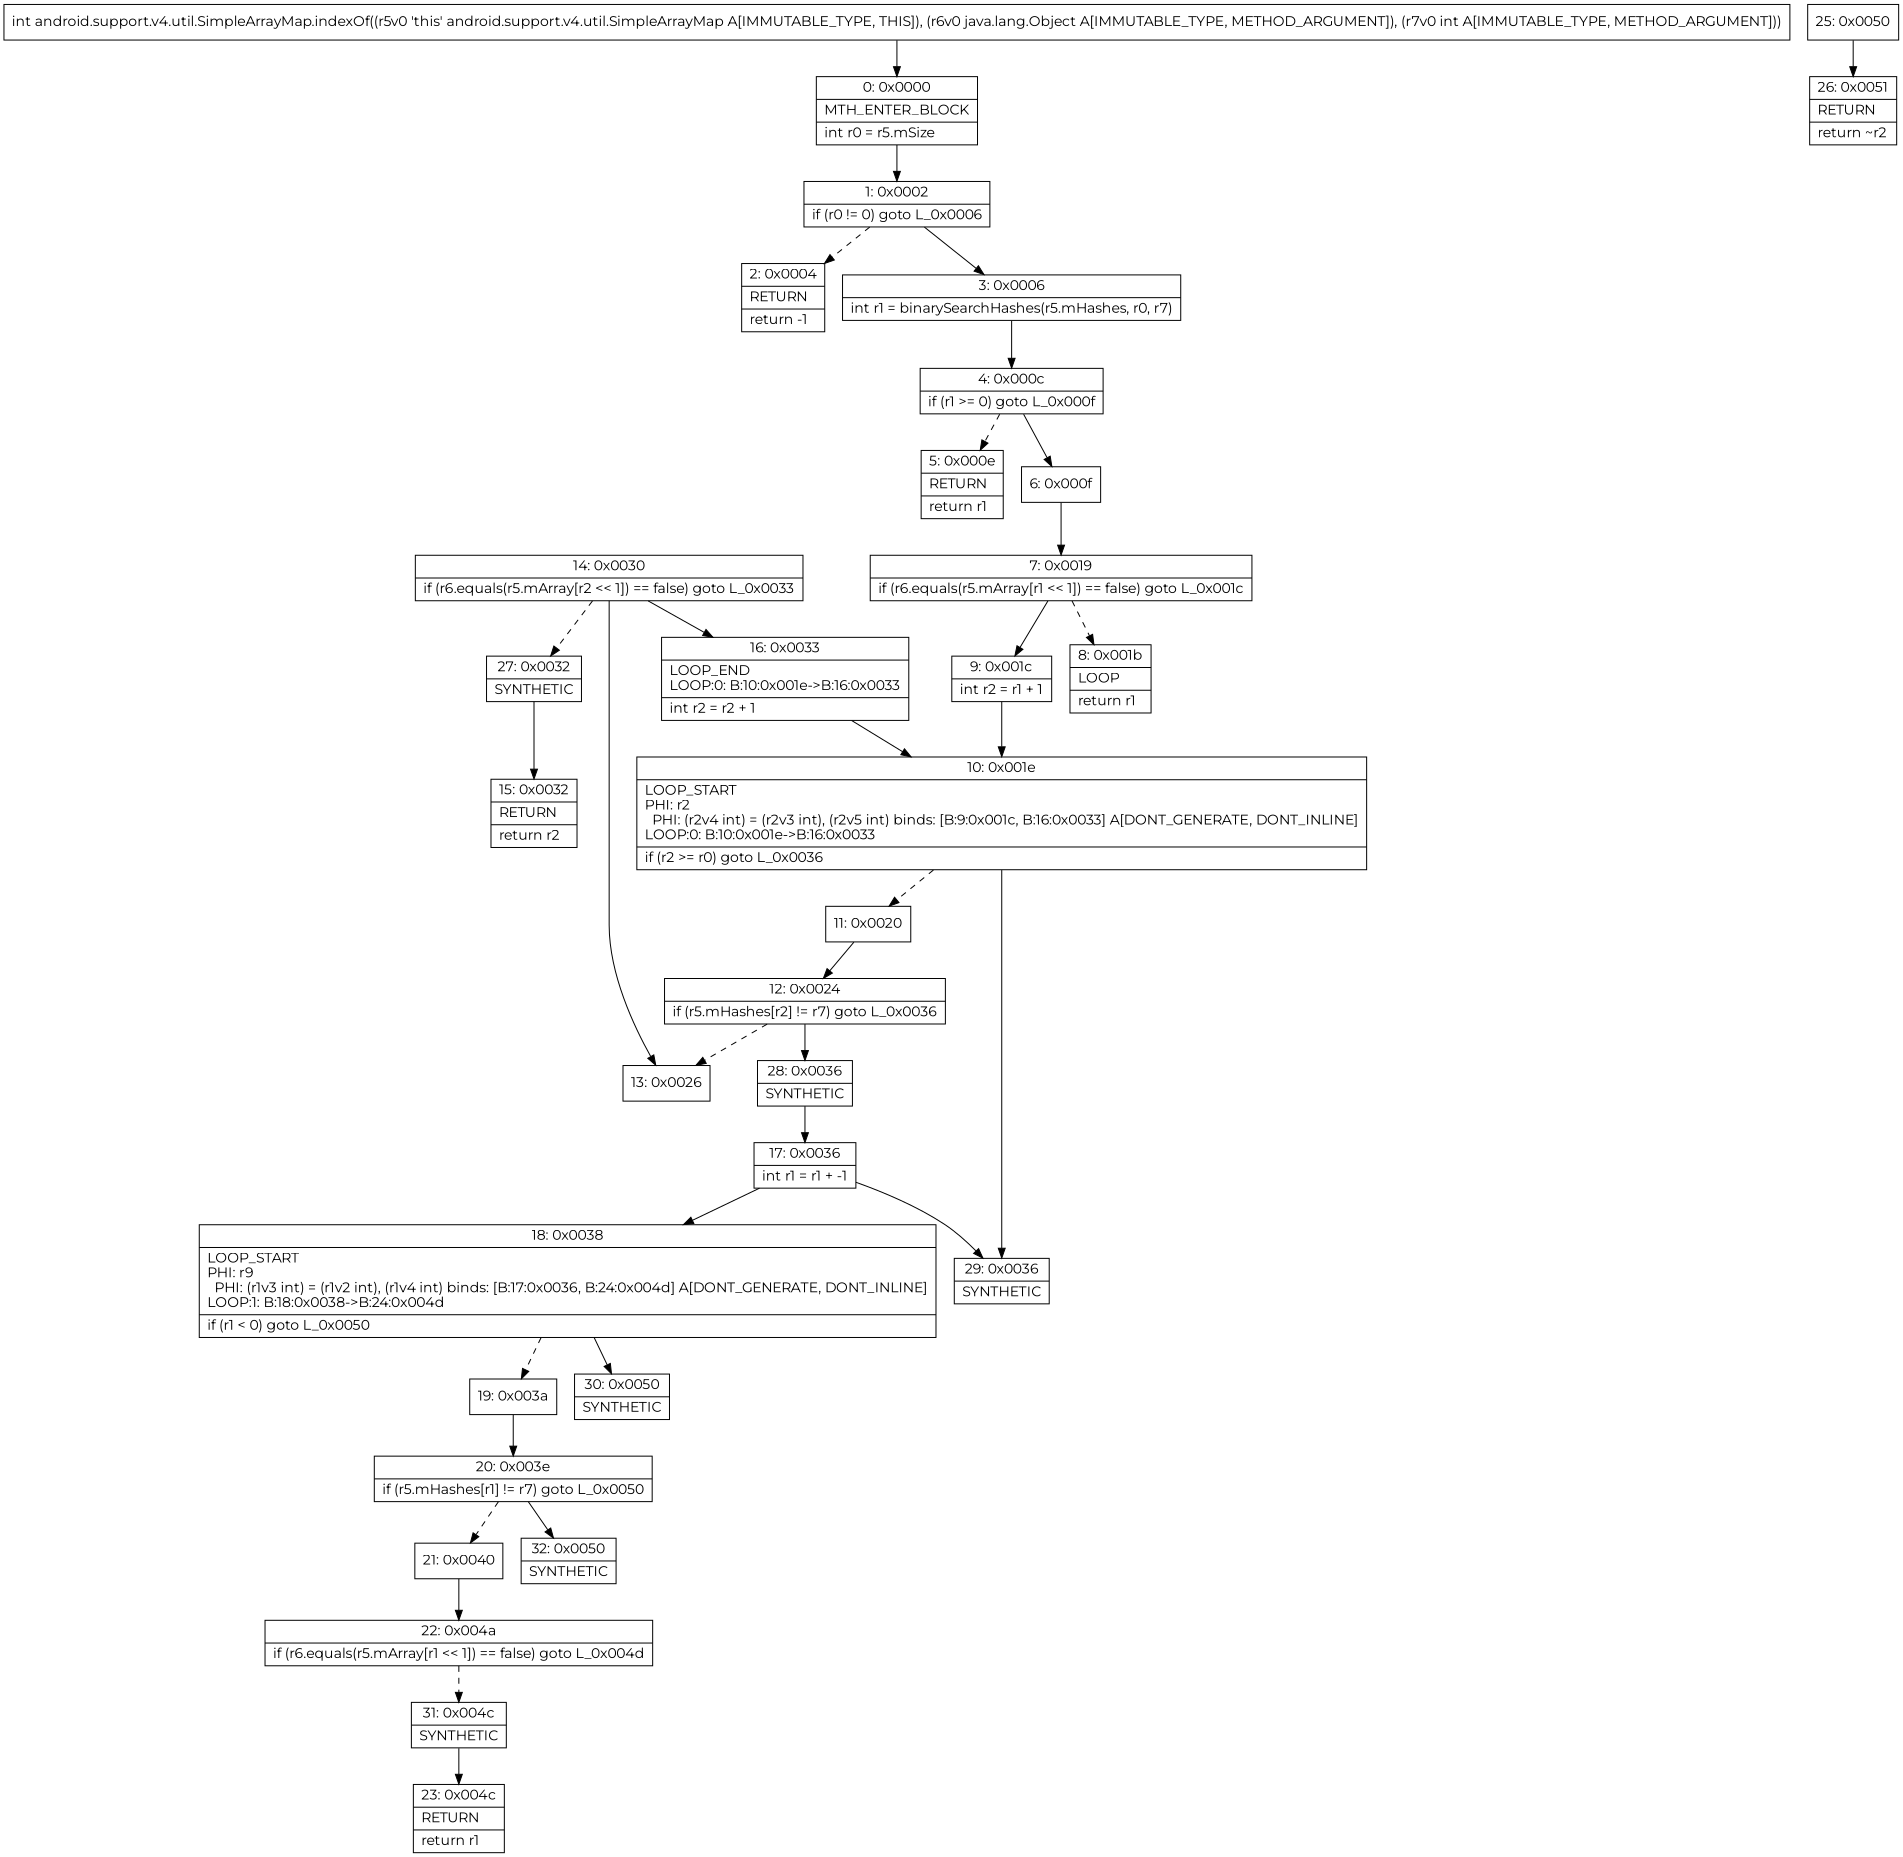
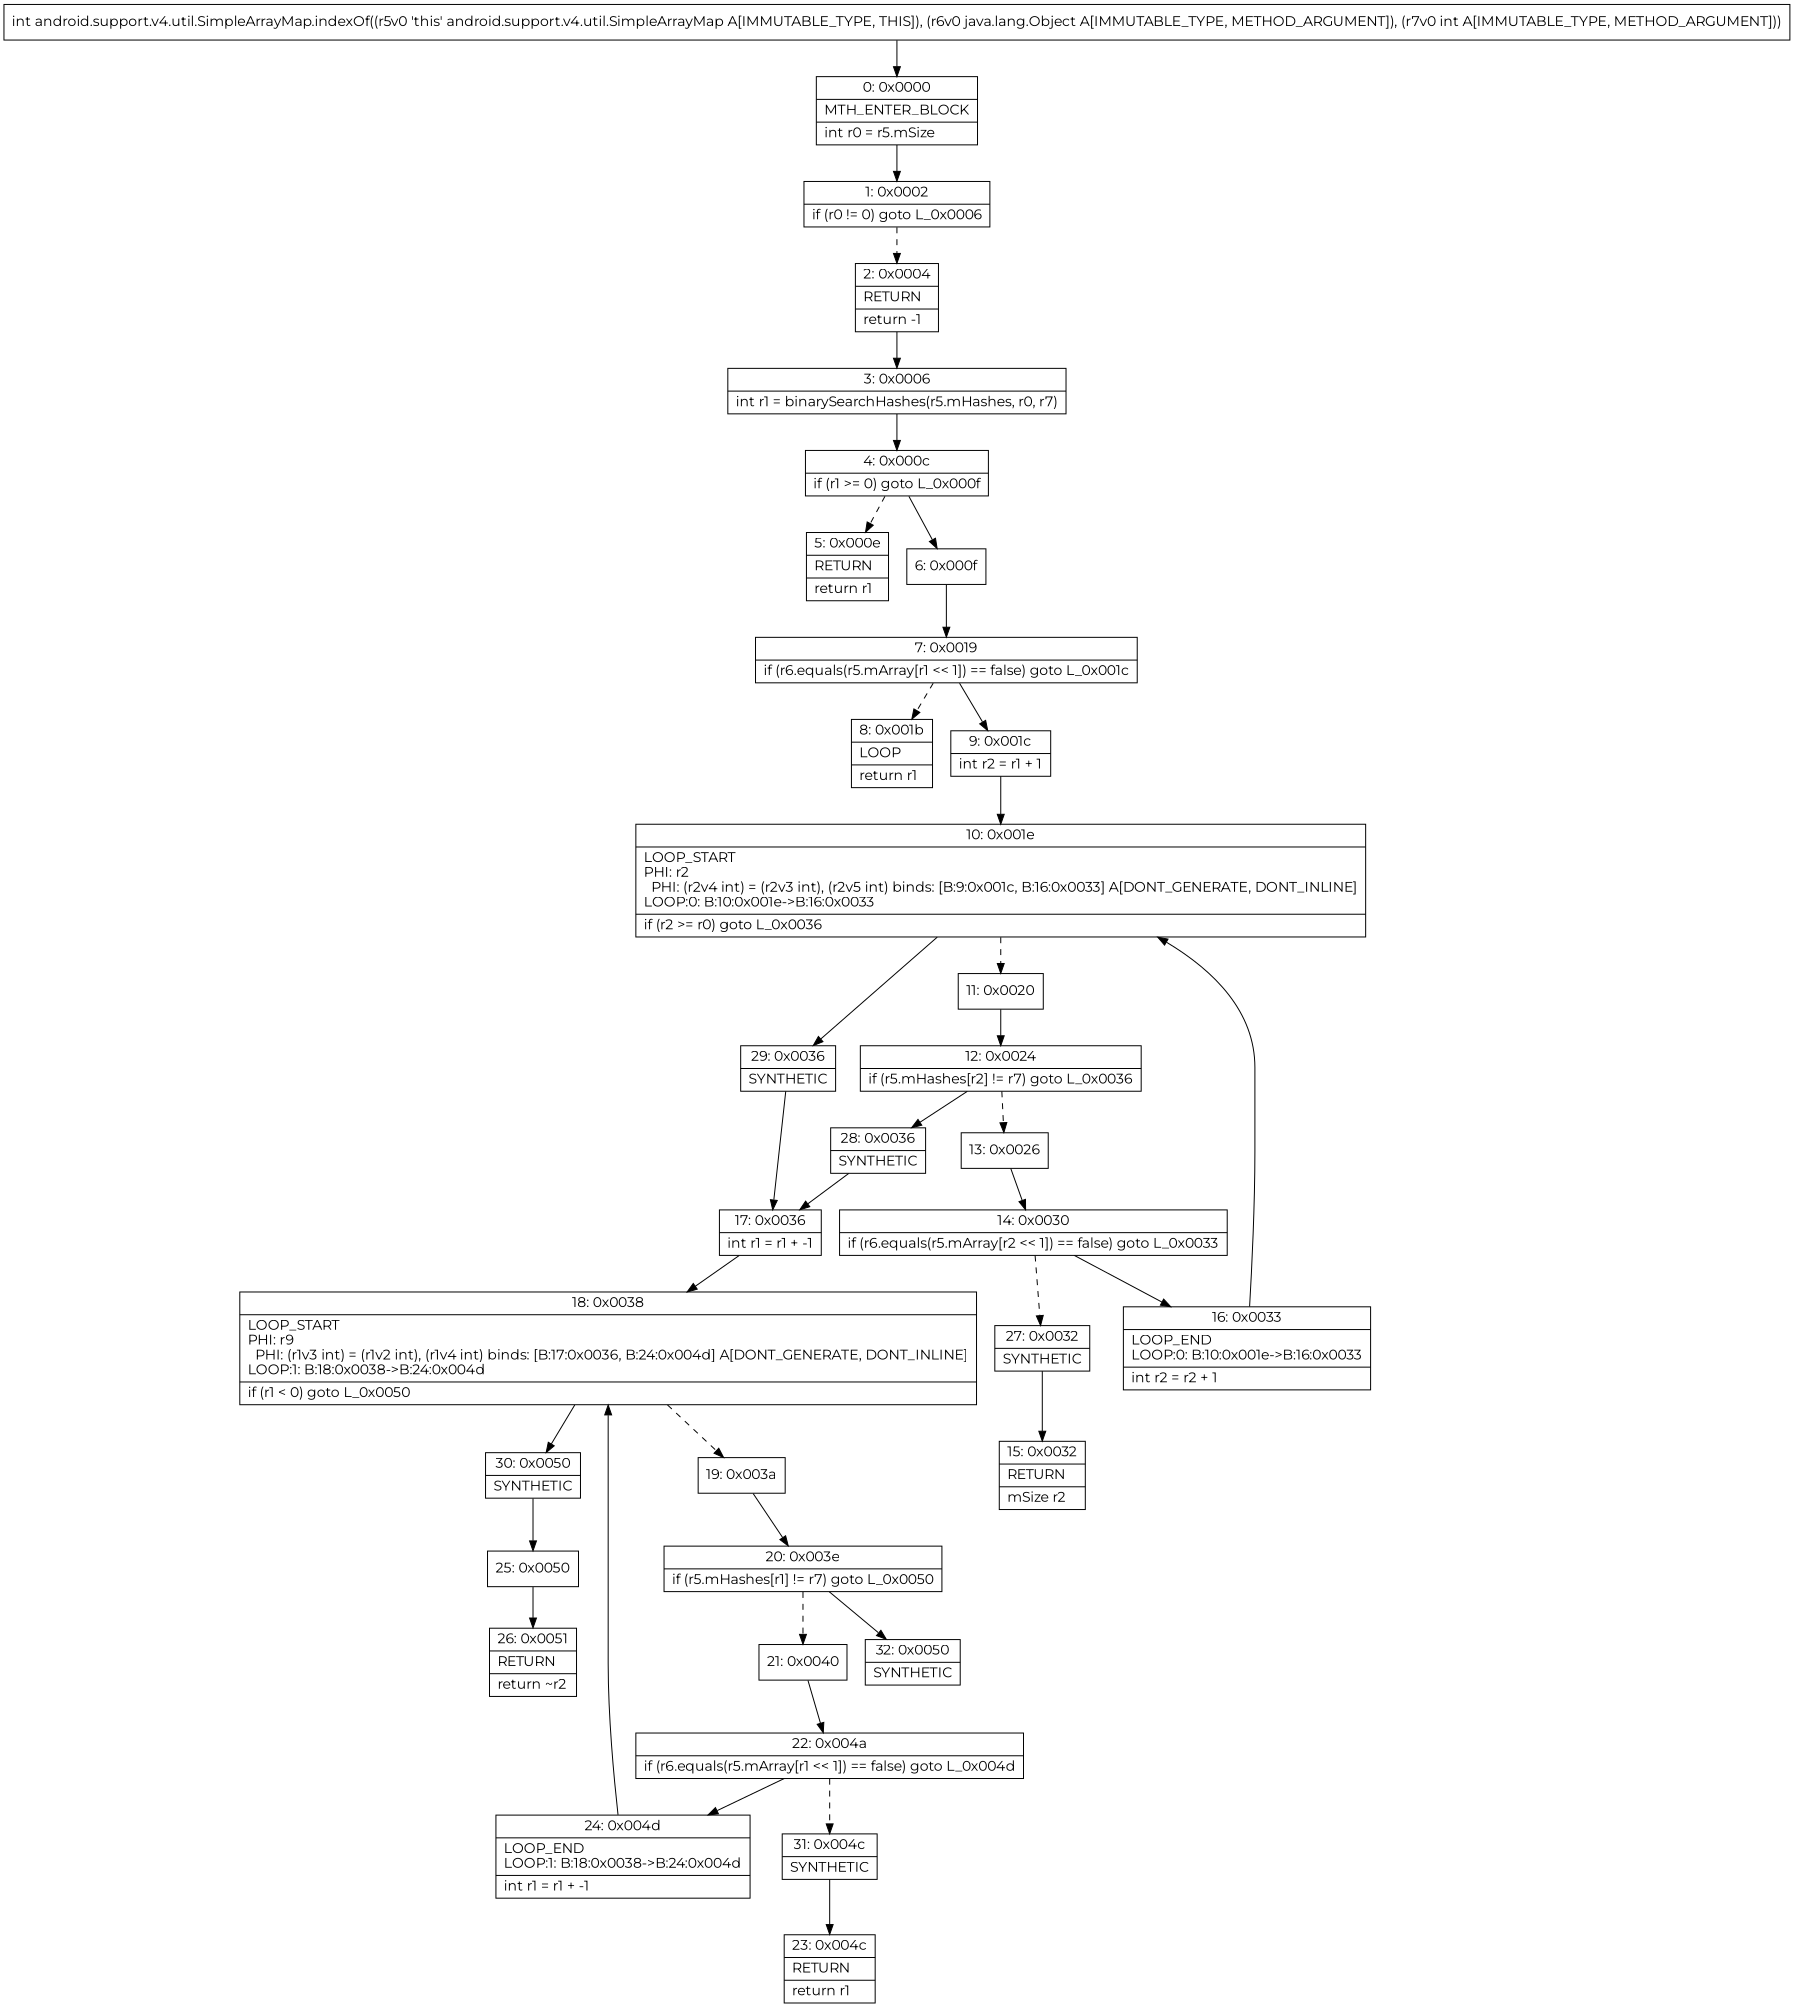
(950, 248) -> (897, 345)
(609, 833) -> (1016, 1184)
(530, 836) -> (1037, 1498)
(920, 1210) -> (780, 1146)
none -> (533, 1520)
none -> (623, 1857)
